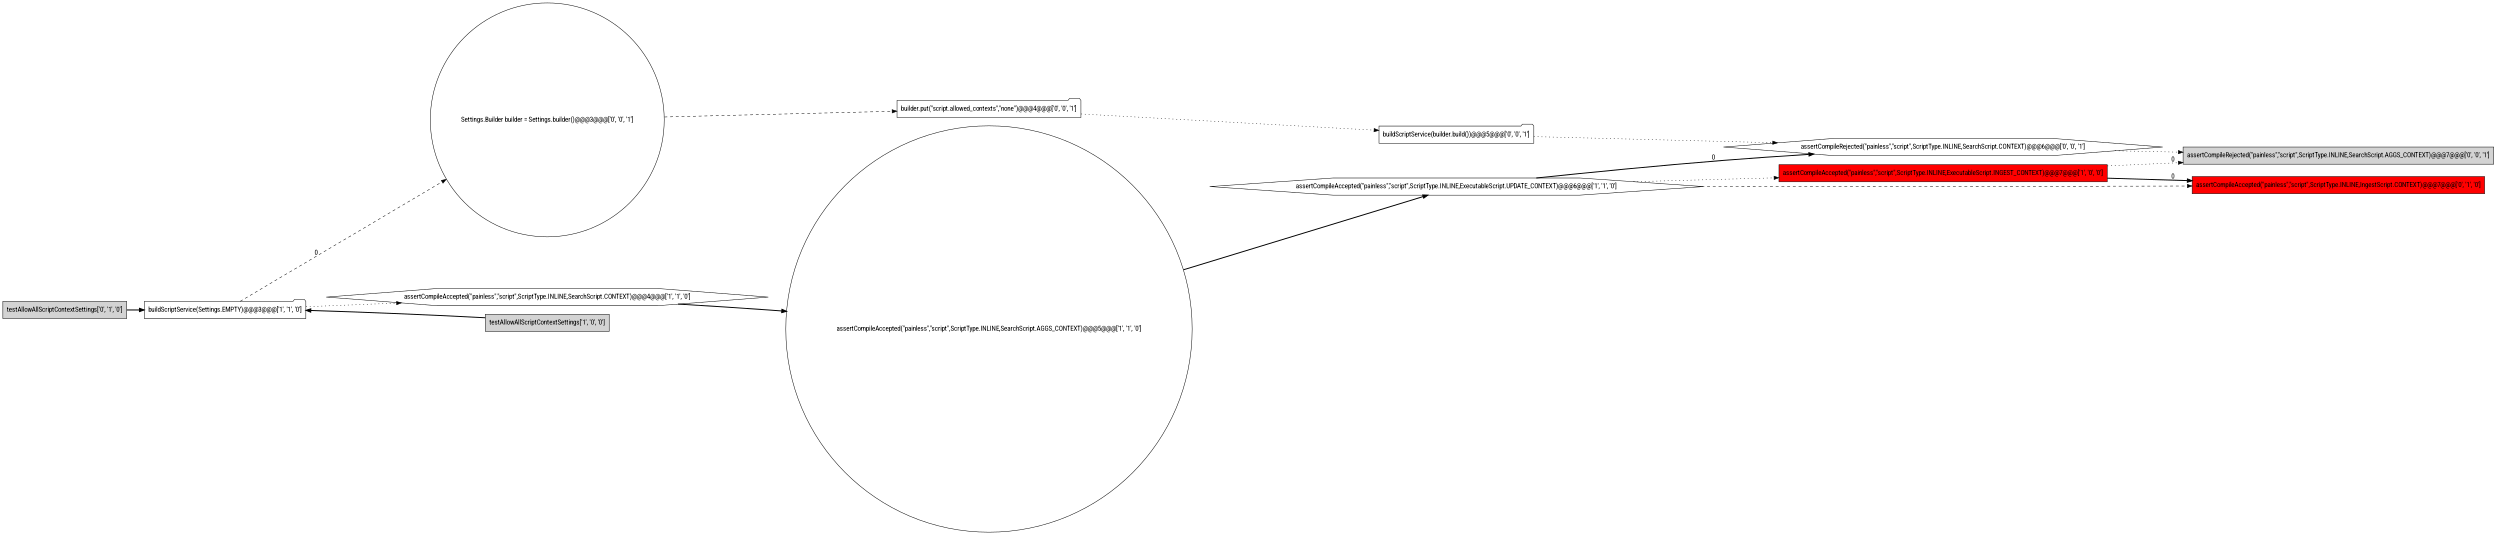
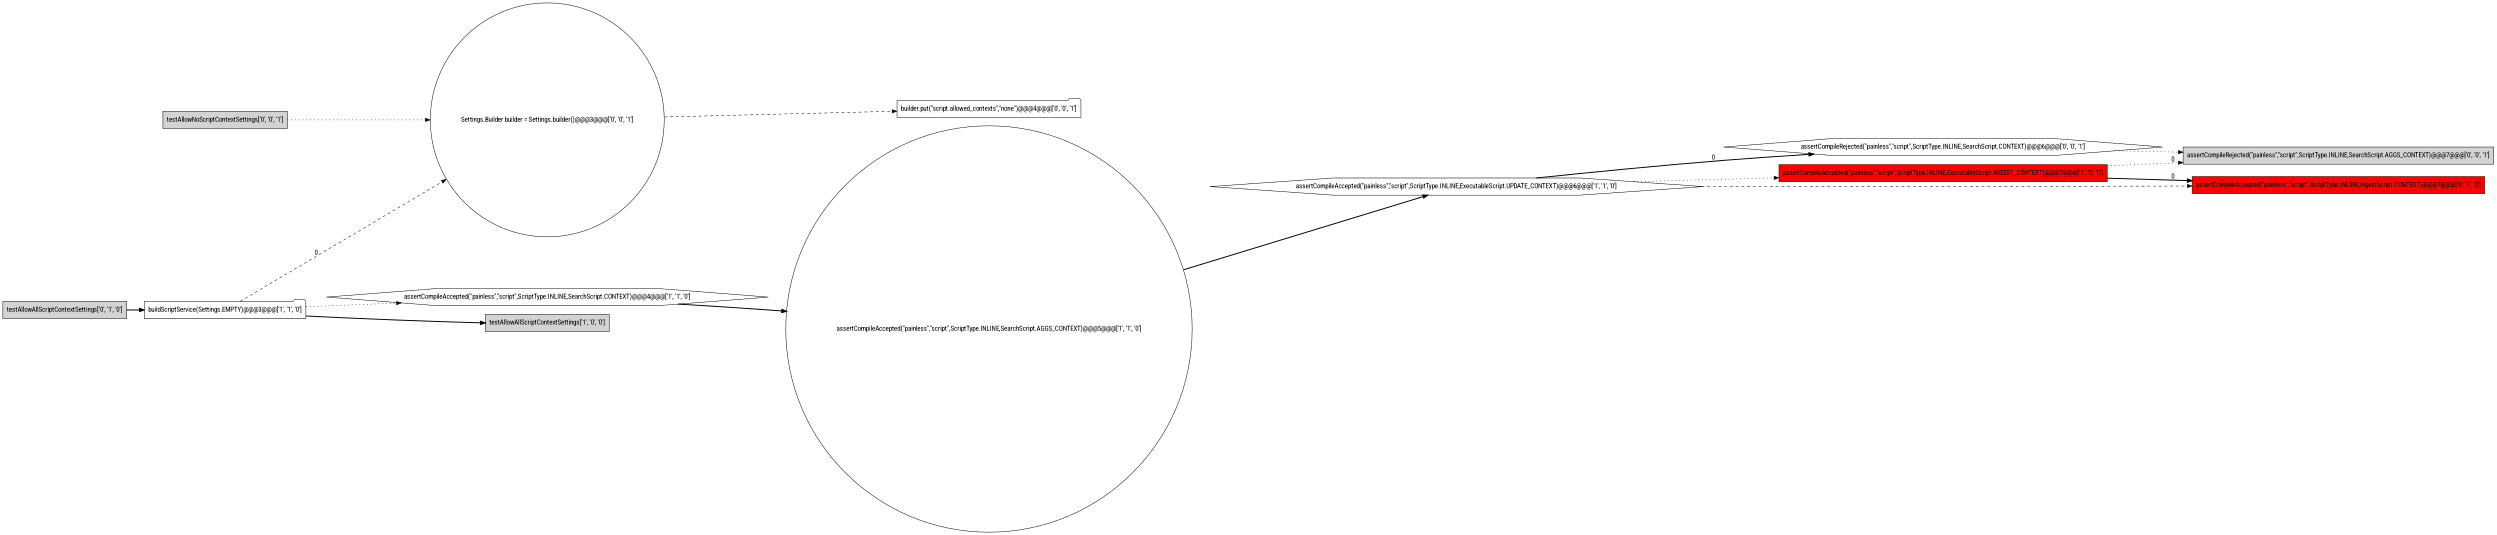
none -> (225, 120)
(1456, 135) -> none
(398, 314) -> (393, 320)
